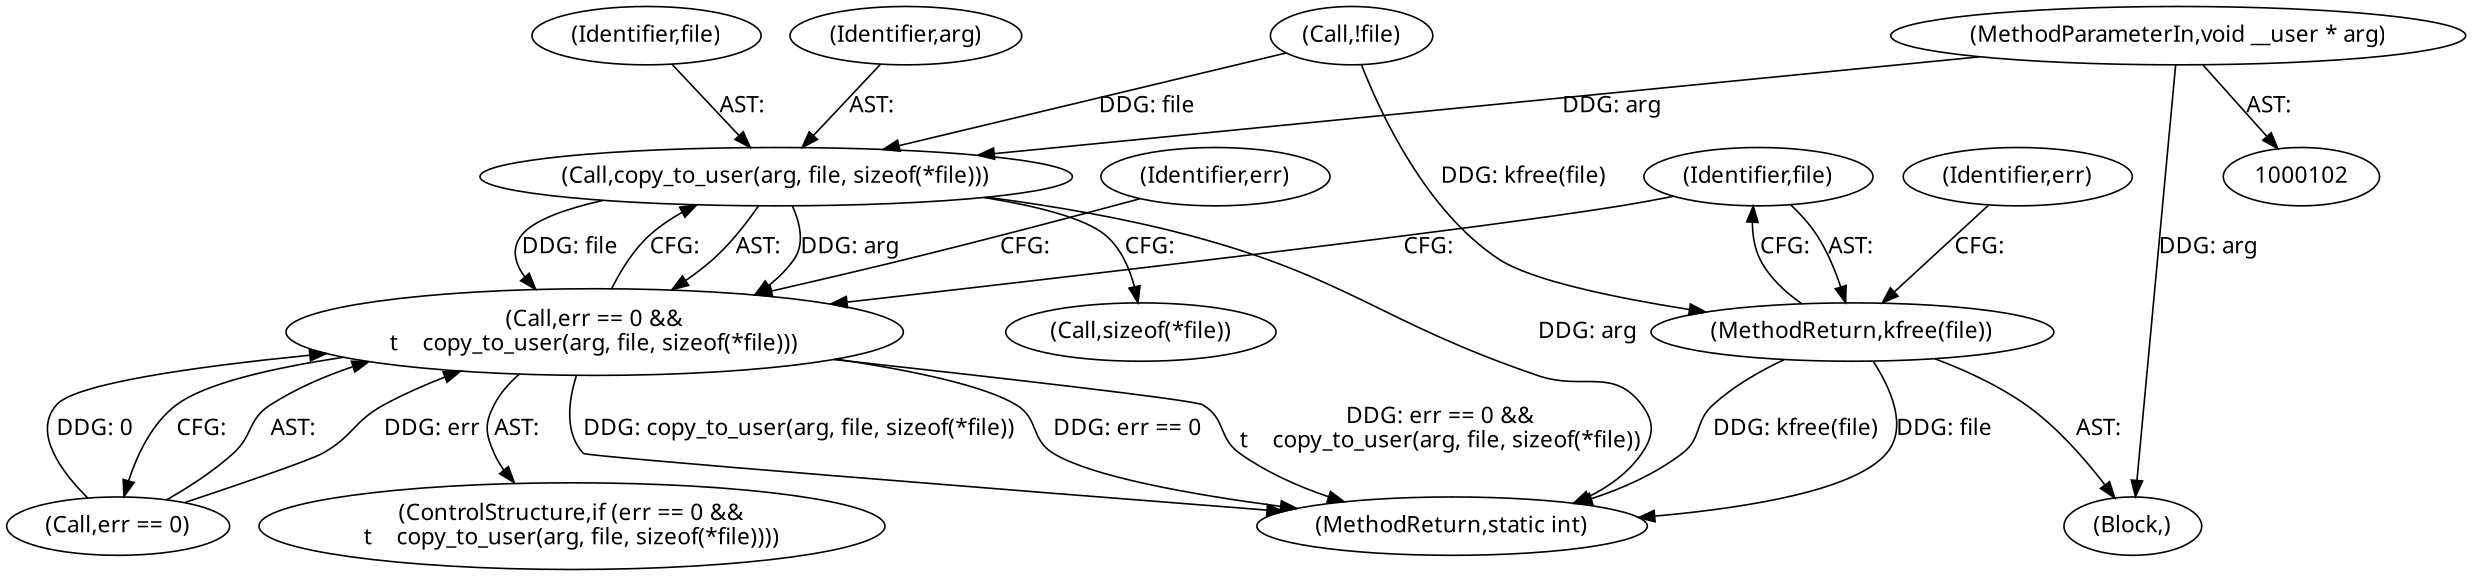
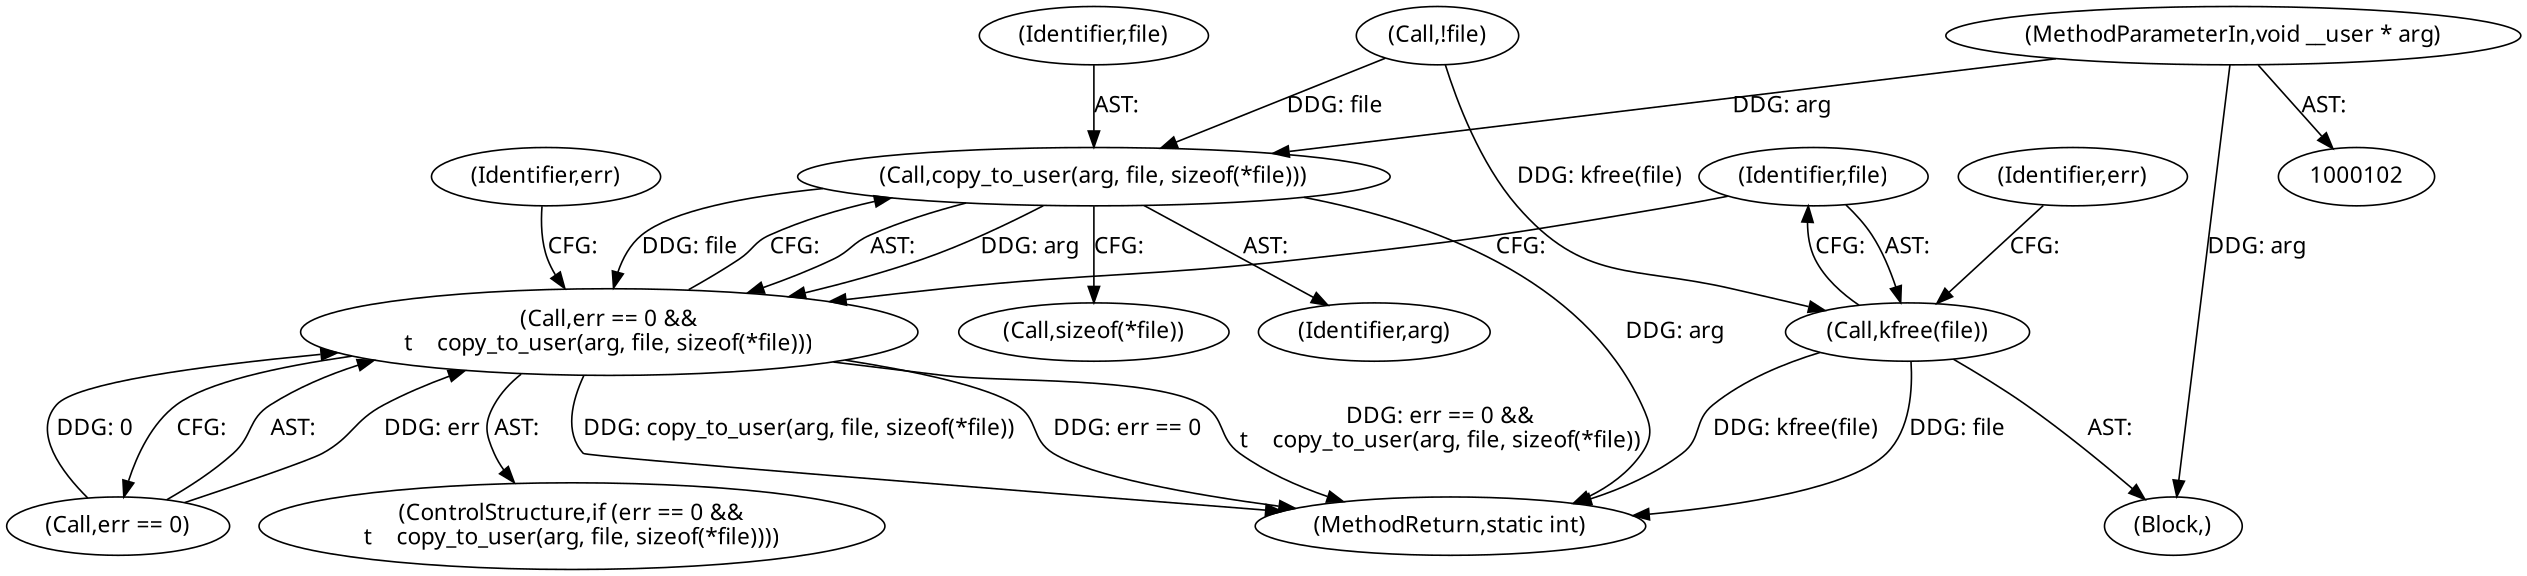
(847, 100) -> (1229, 251)
(1852, 332) -> (1908, 332)
